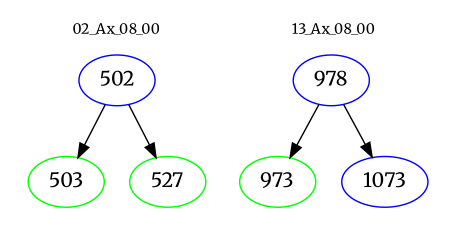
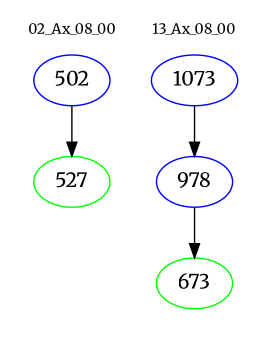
(354, 124) -> (195, 124)
(66, 182) -> none
(278, 182) -> (195, 283)
